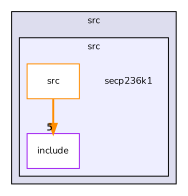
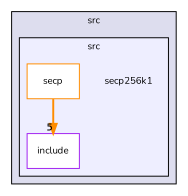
(53, 81) -> (53, 81)
(129, 81) -> (129, 81)
